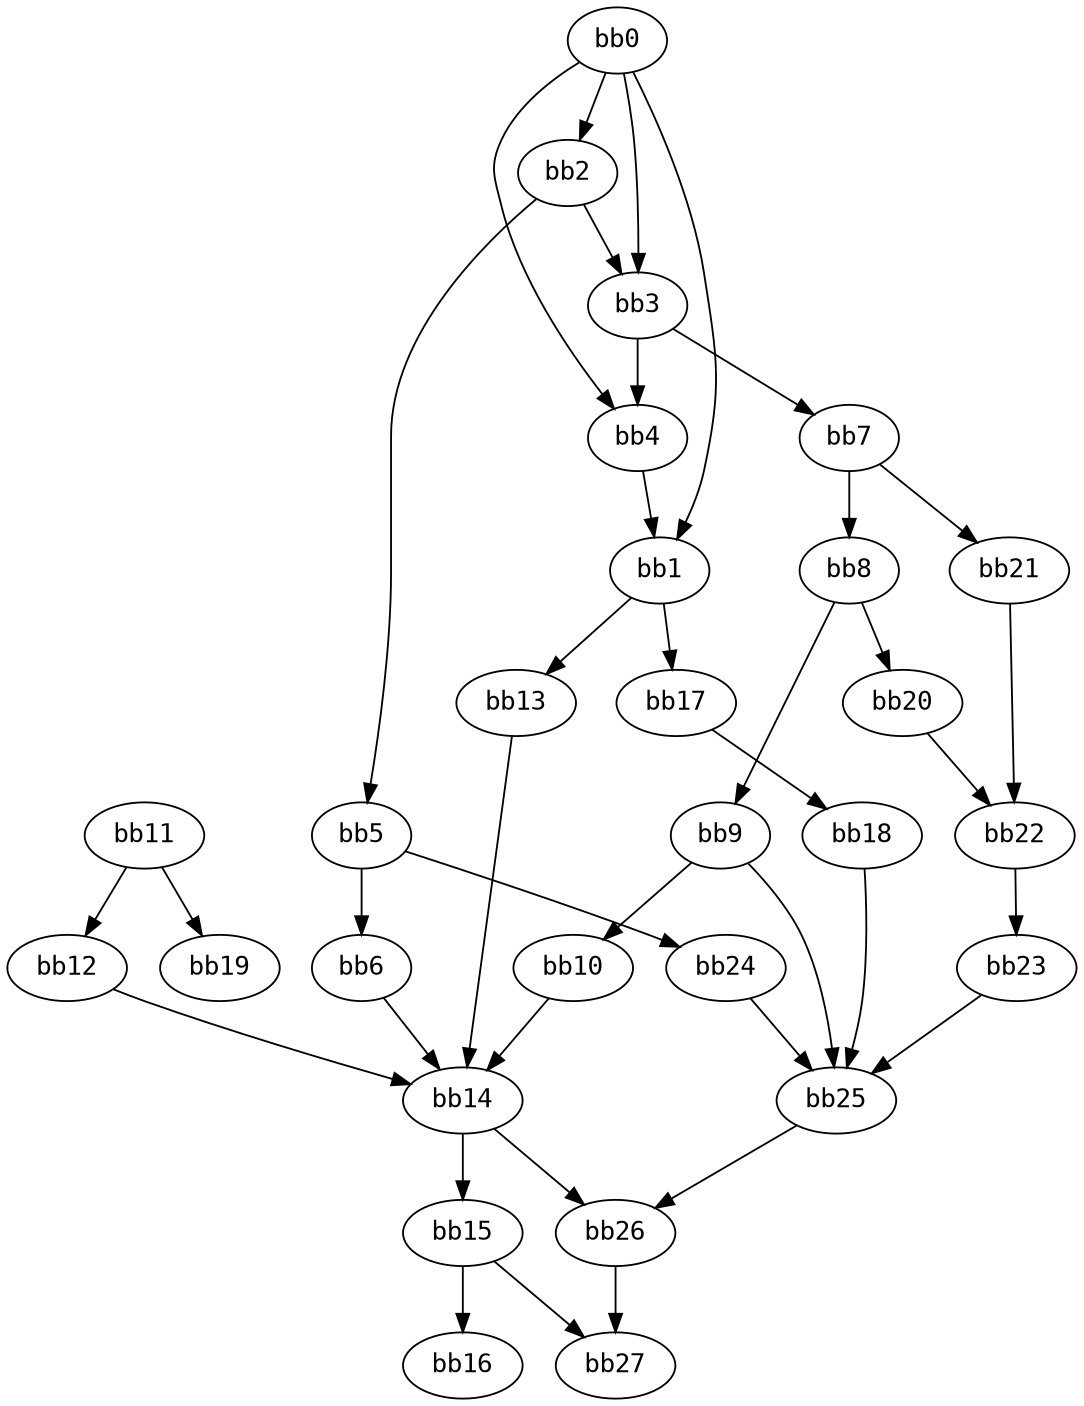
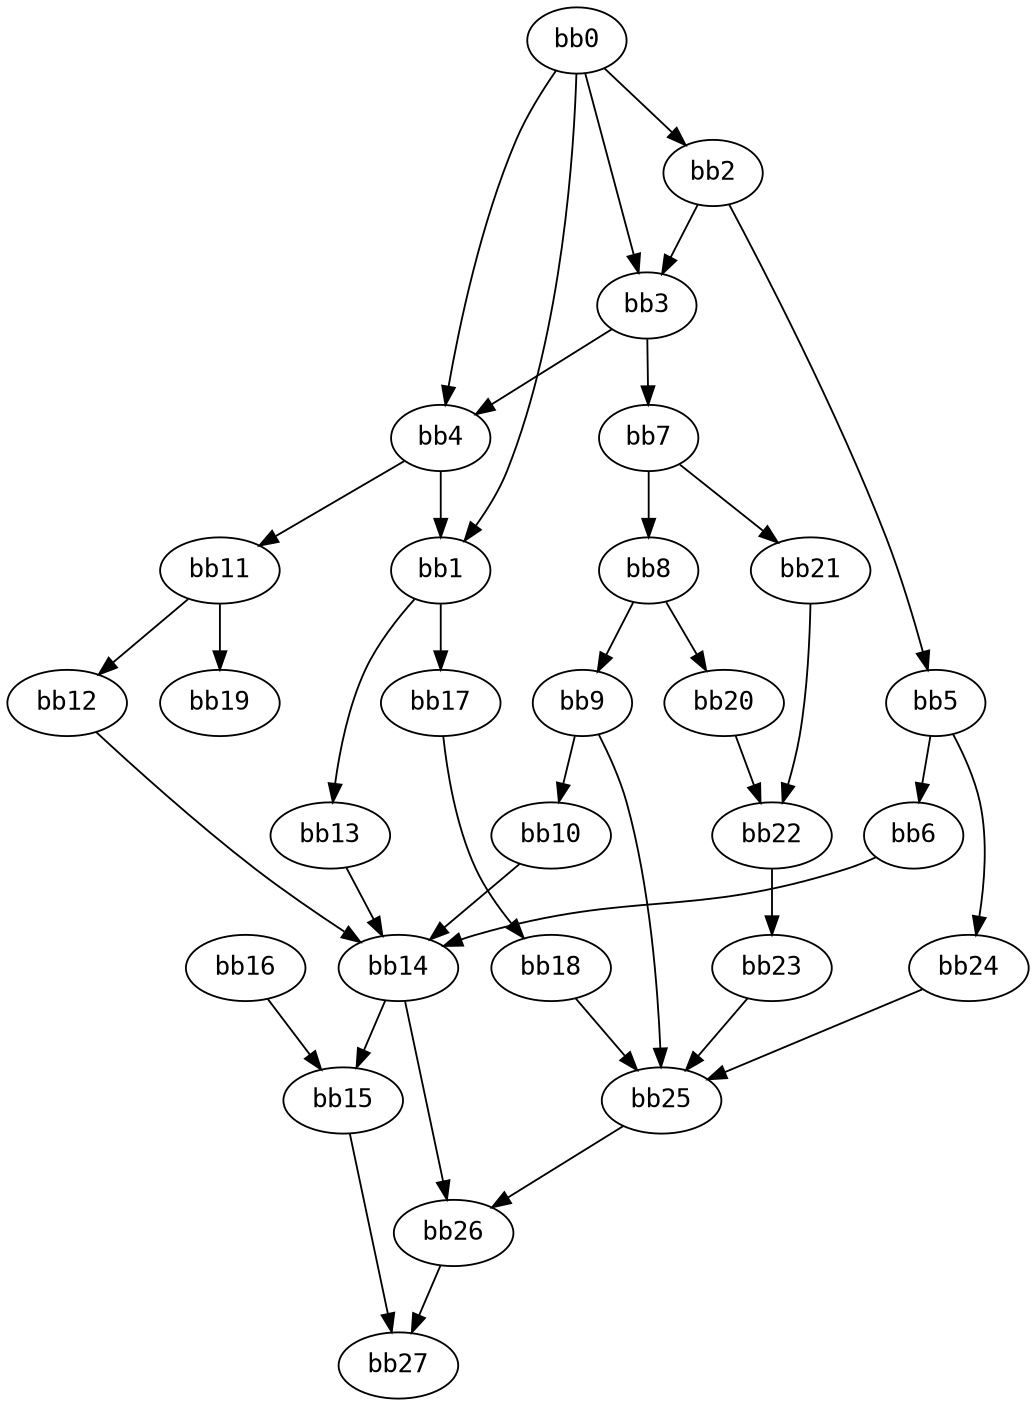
none -> (340, 499)
(463, 1290) -> (289, 1027)
